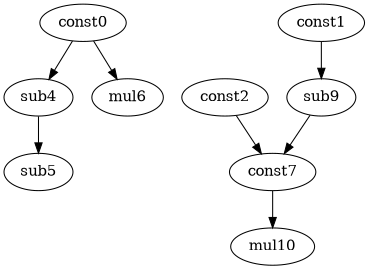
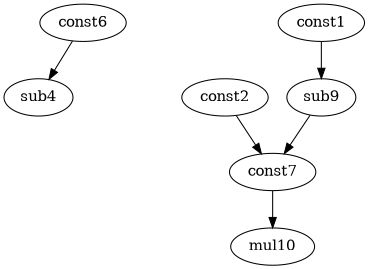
(83, 23) -> (83, 23)
(128, 97) -> none
(38, 172) -> none
